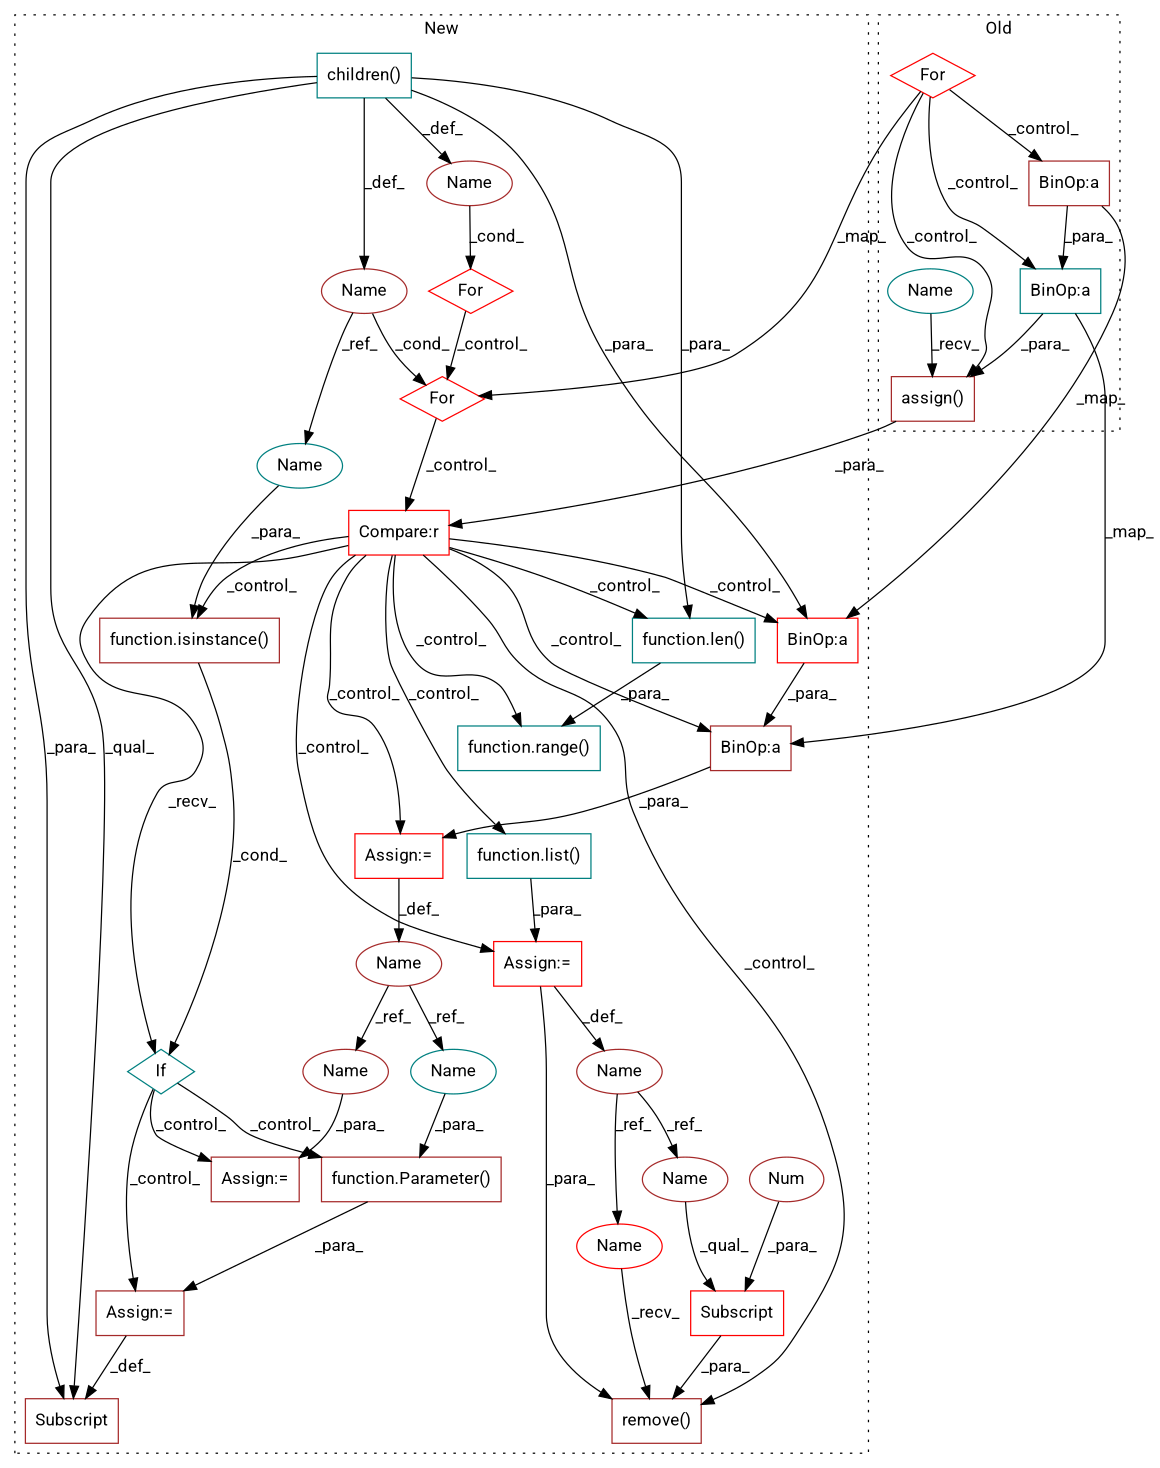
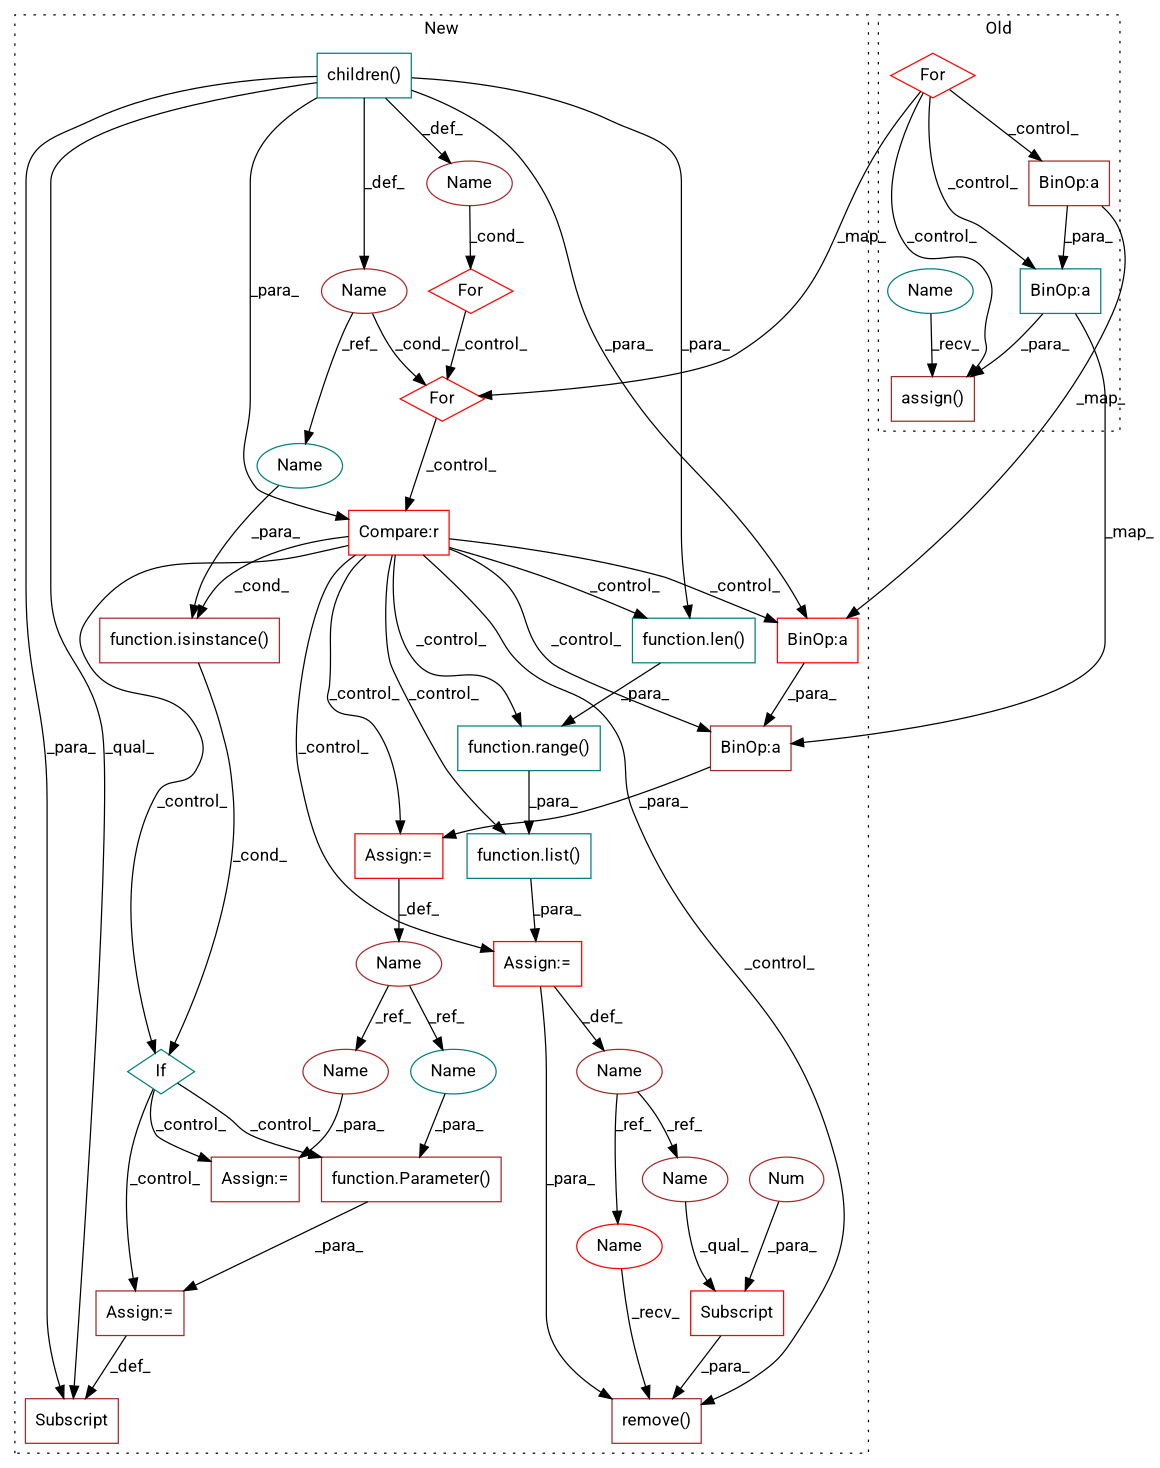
(693, 482) -> (250, 323)
(262, 587) -> (262, 587)
none -> (529, 796)
(193, 802) -> (193, 802)
